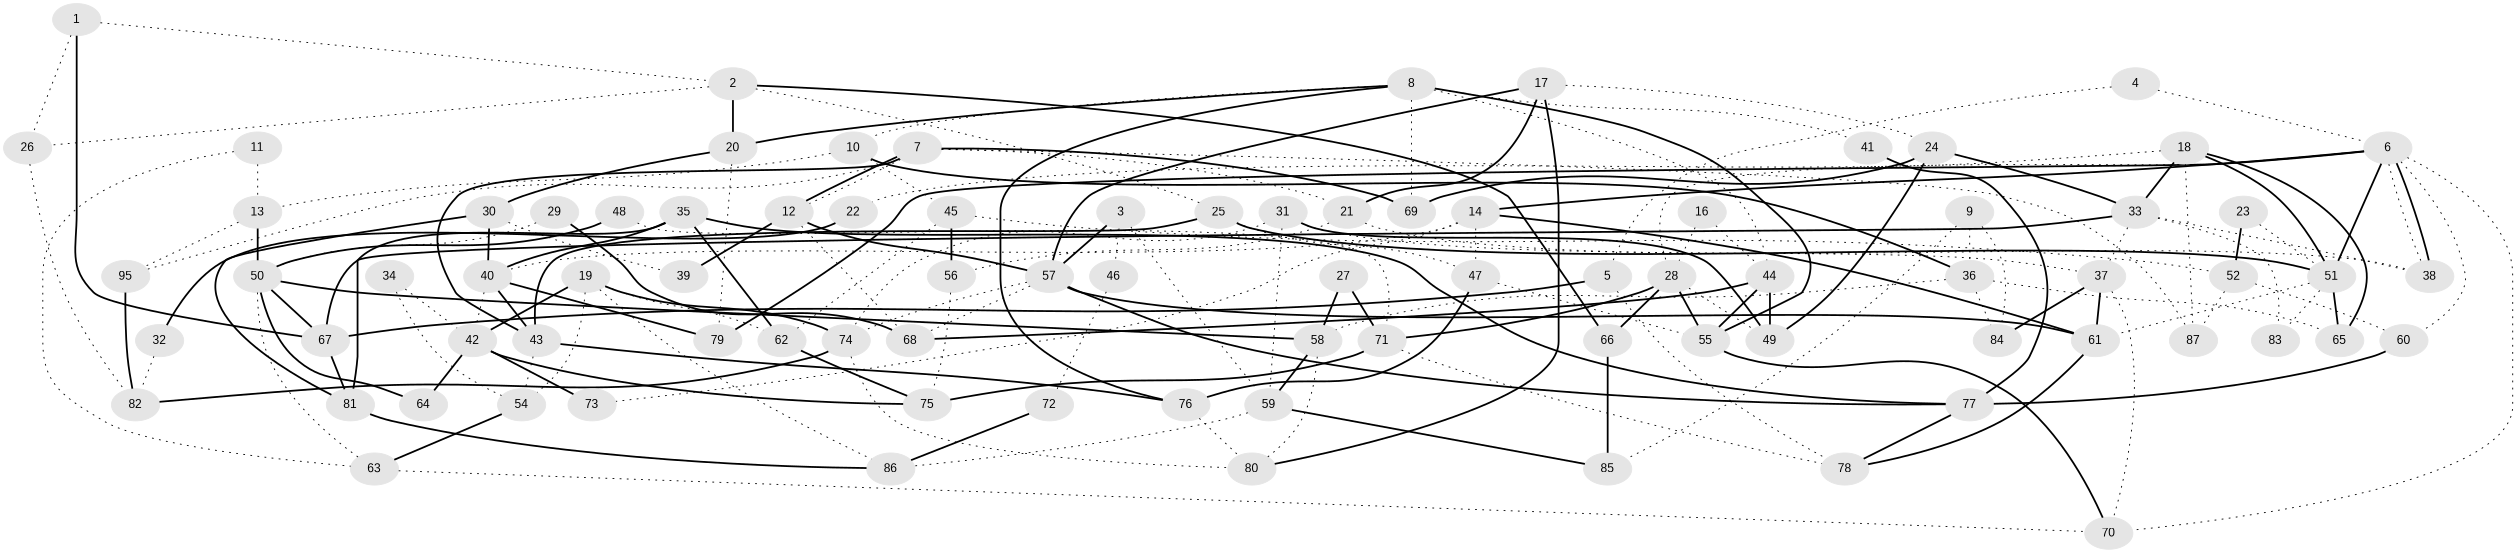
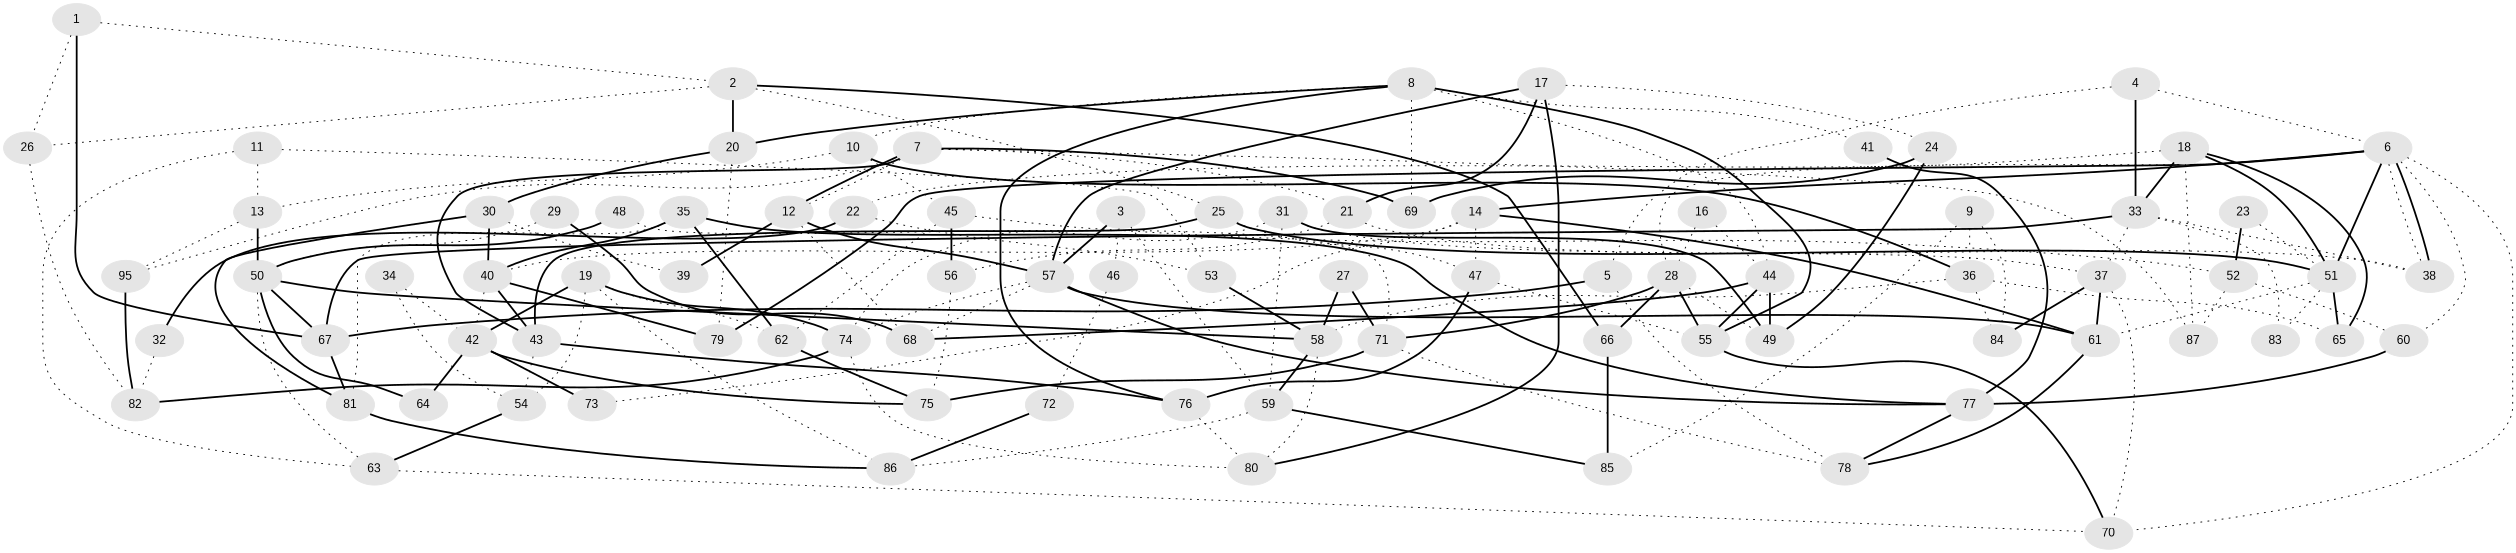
(2048, 180) -> (2136, 146)
none -> (1212, 276)
(358, 278) -> (358, 278)
